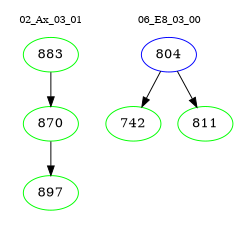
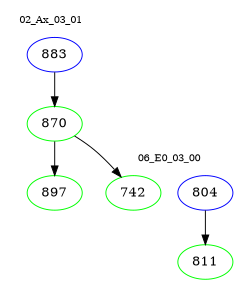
(169, 21) -> (169, 159)
(51, 55) -> (55, 55)
(154, 85) -> (104, 159)
